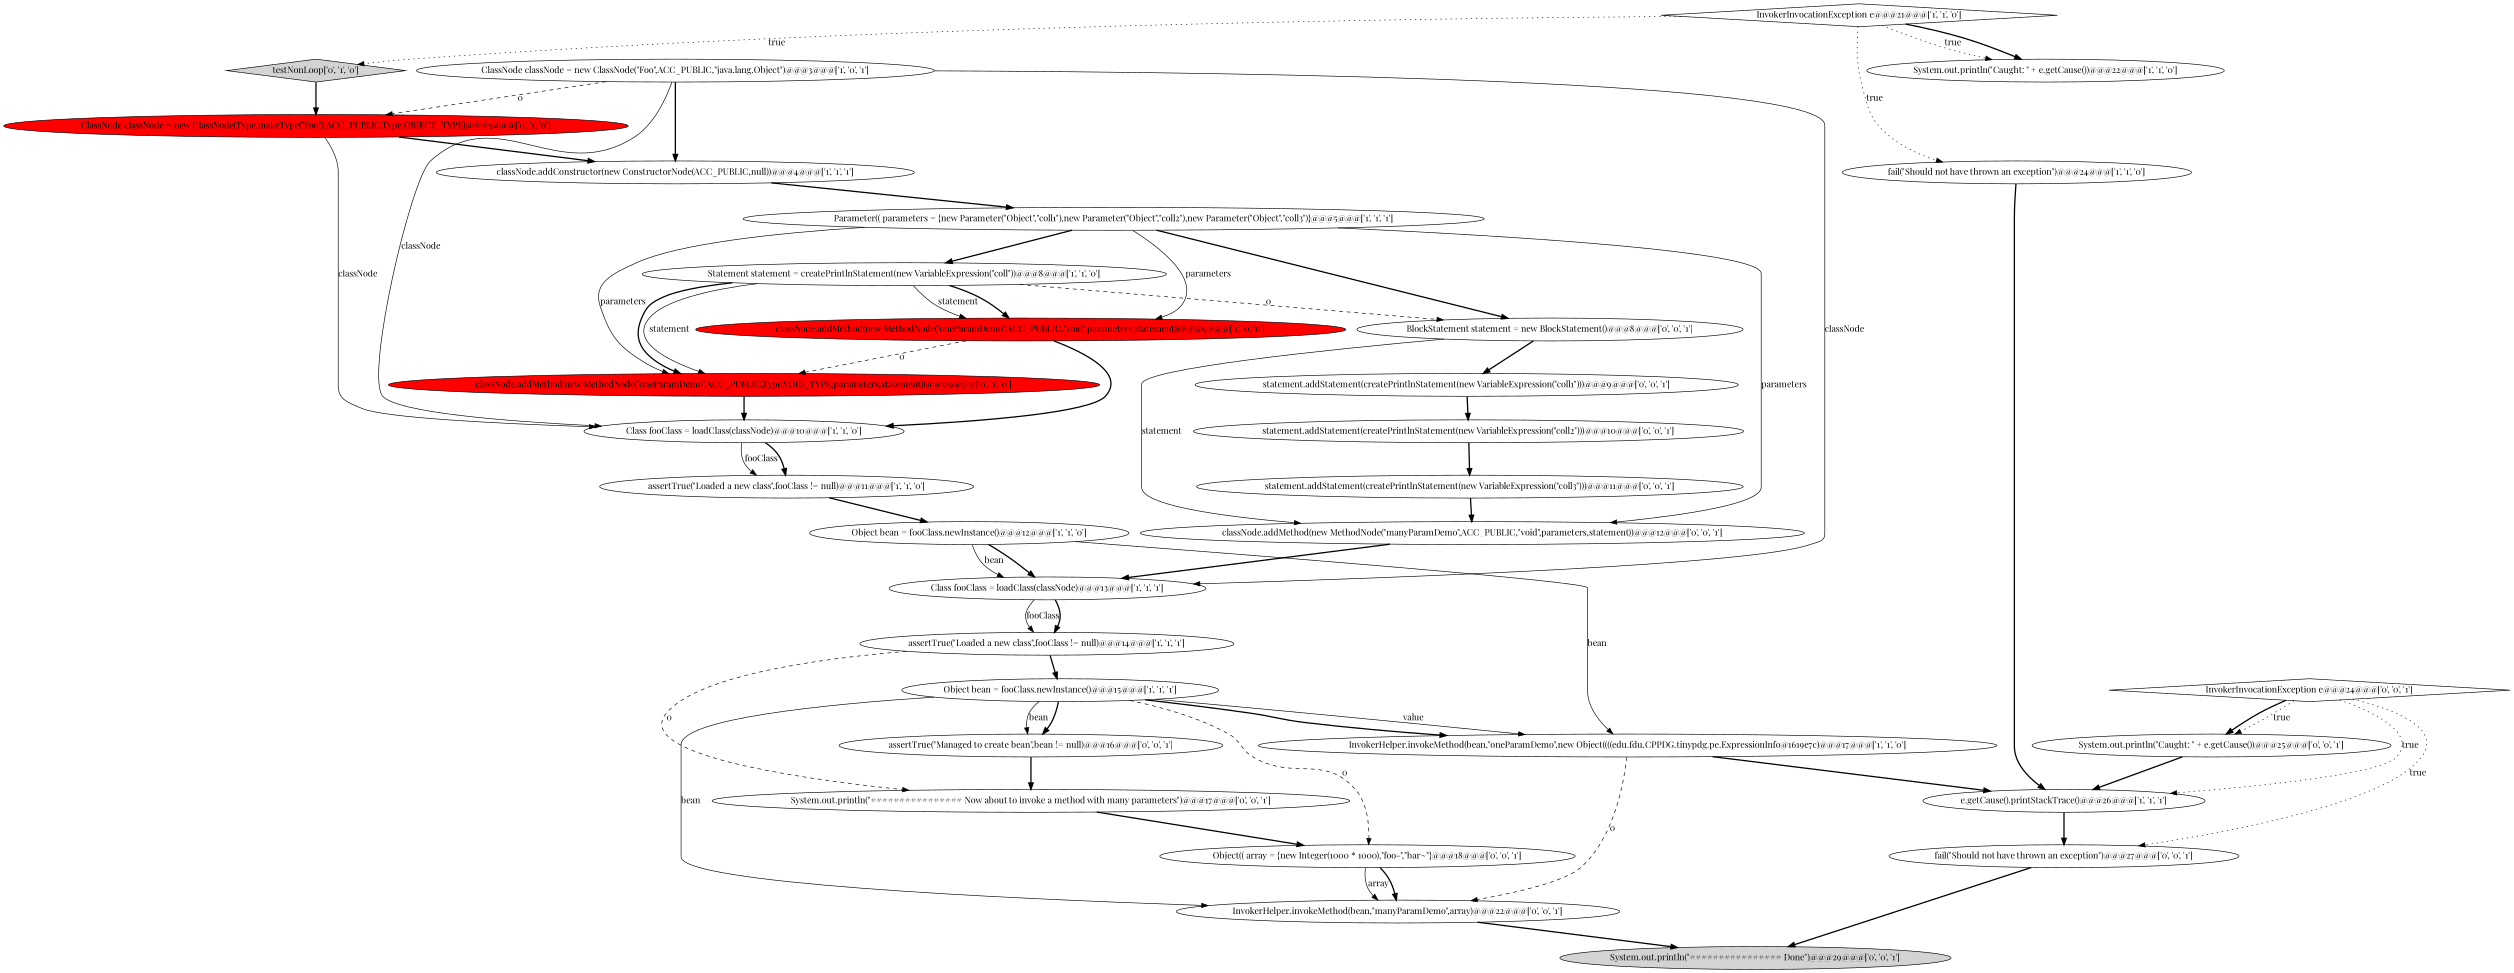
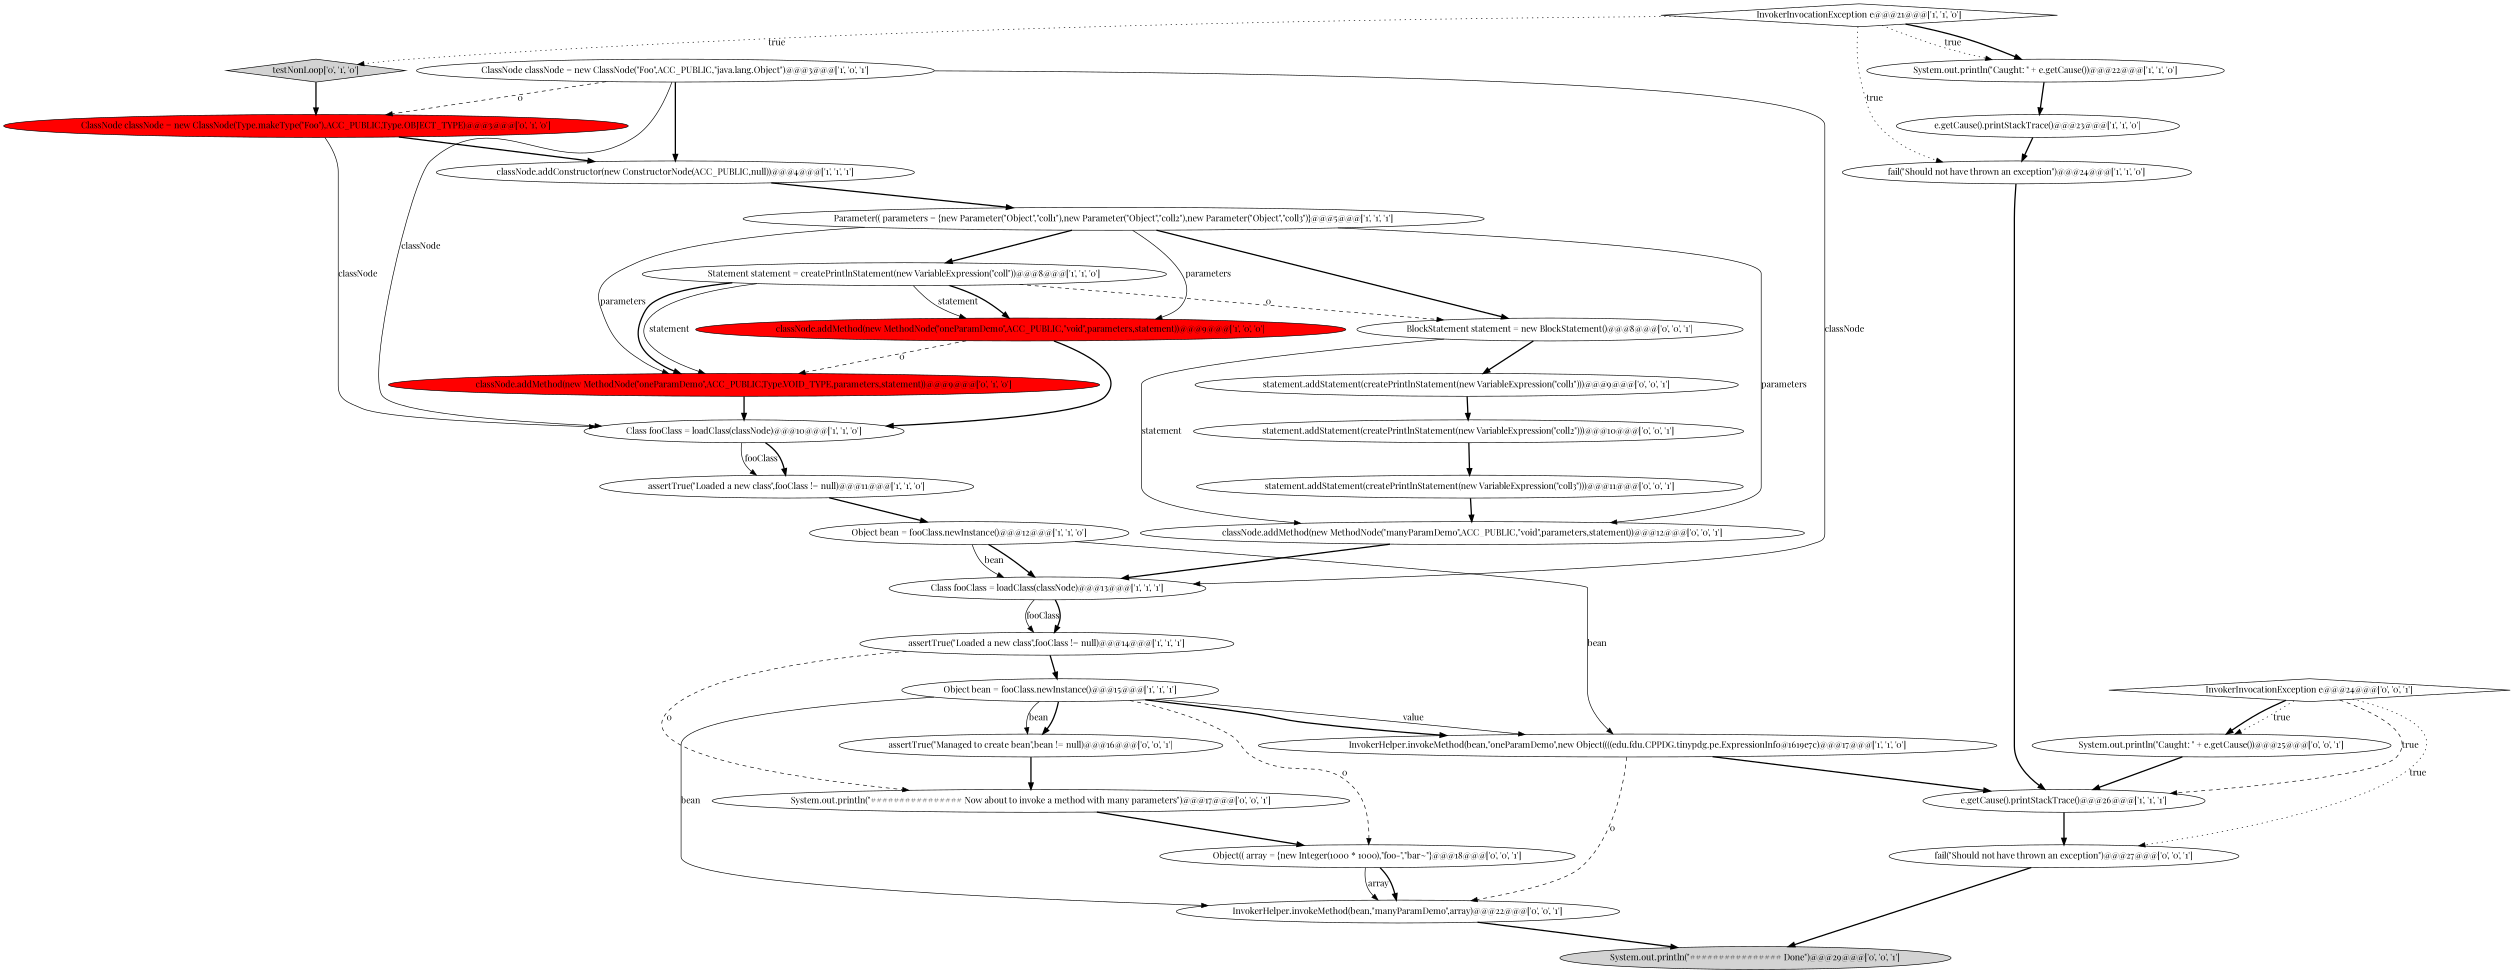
none -> (2038, 126)
(2335, 775) -> (2335, 775)
